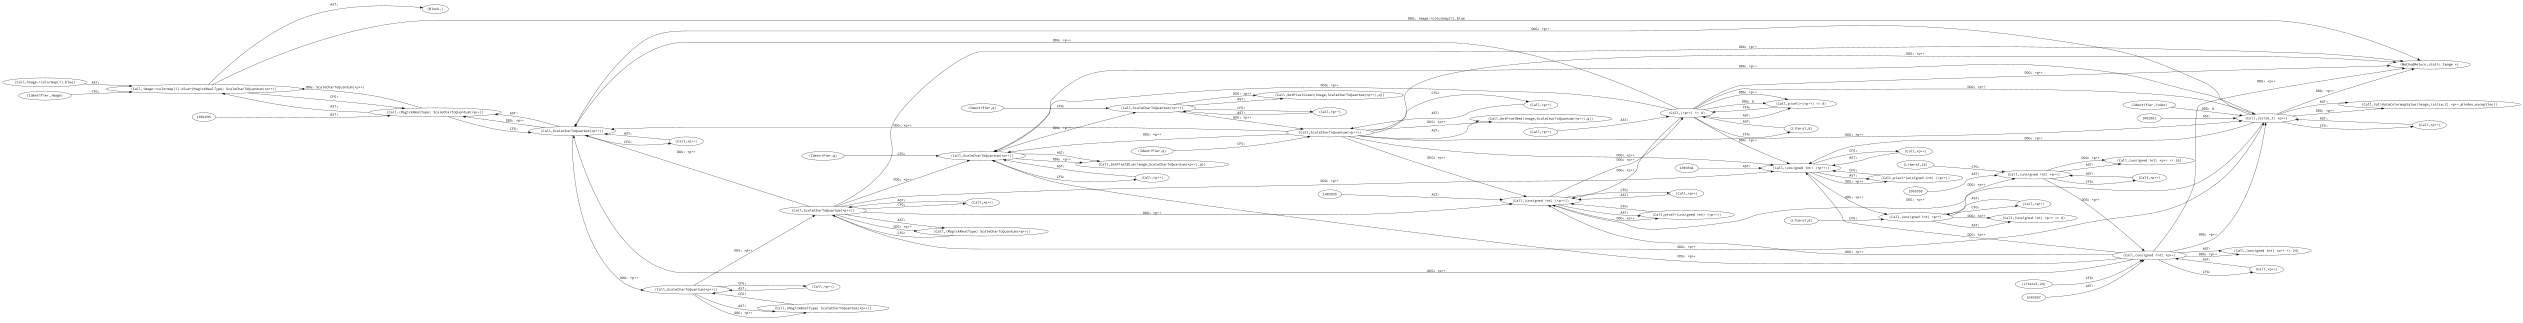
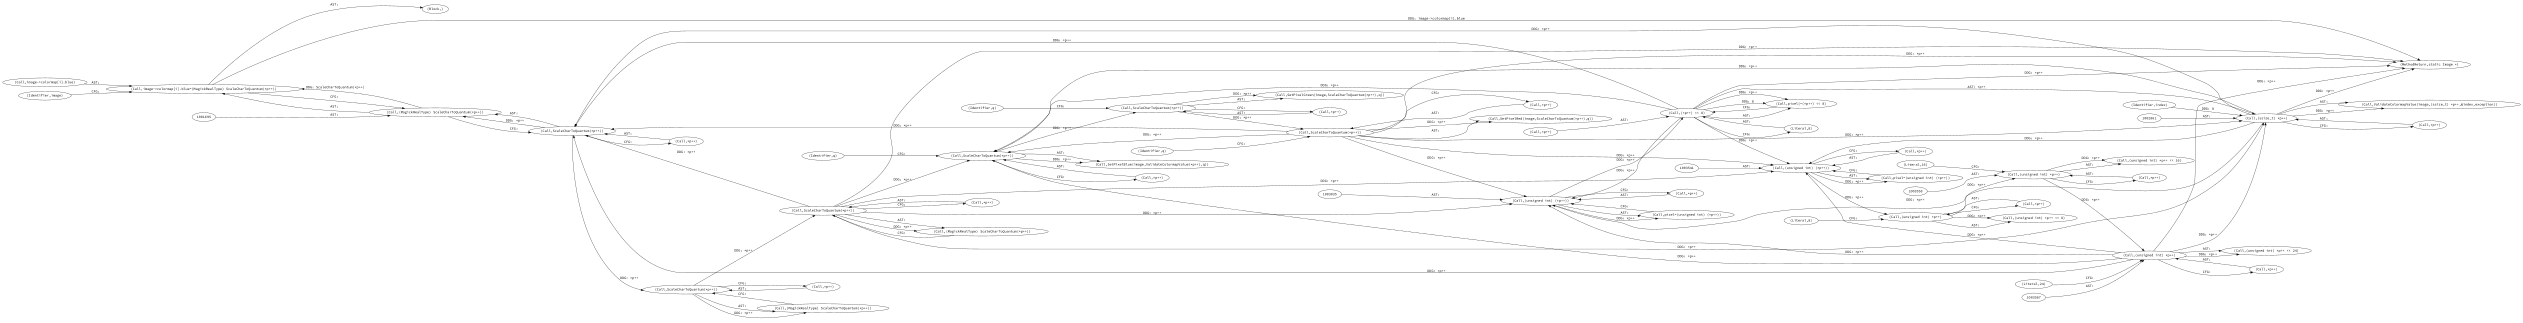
(1977, 87) -> (1977, 87)
(1152, 164) -> (1152, 164)
